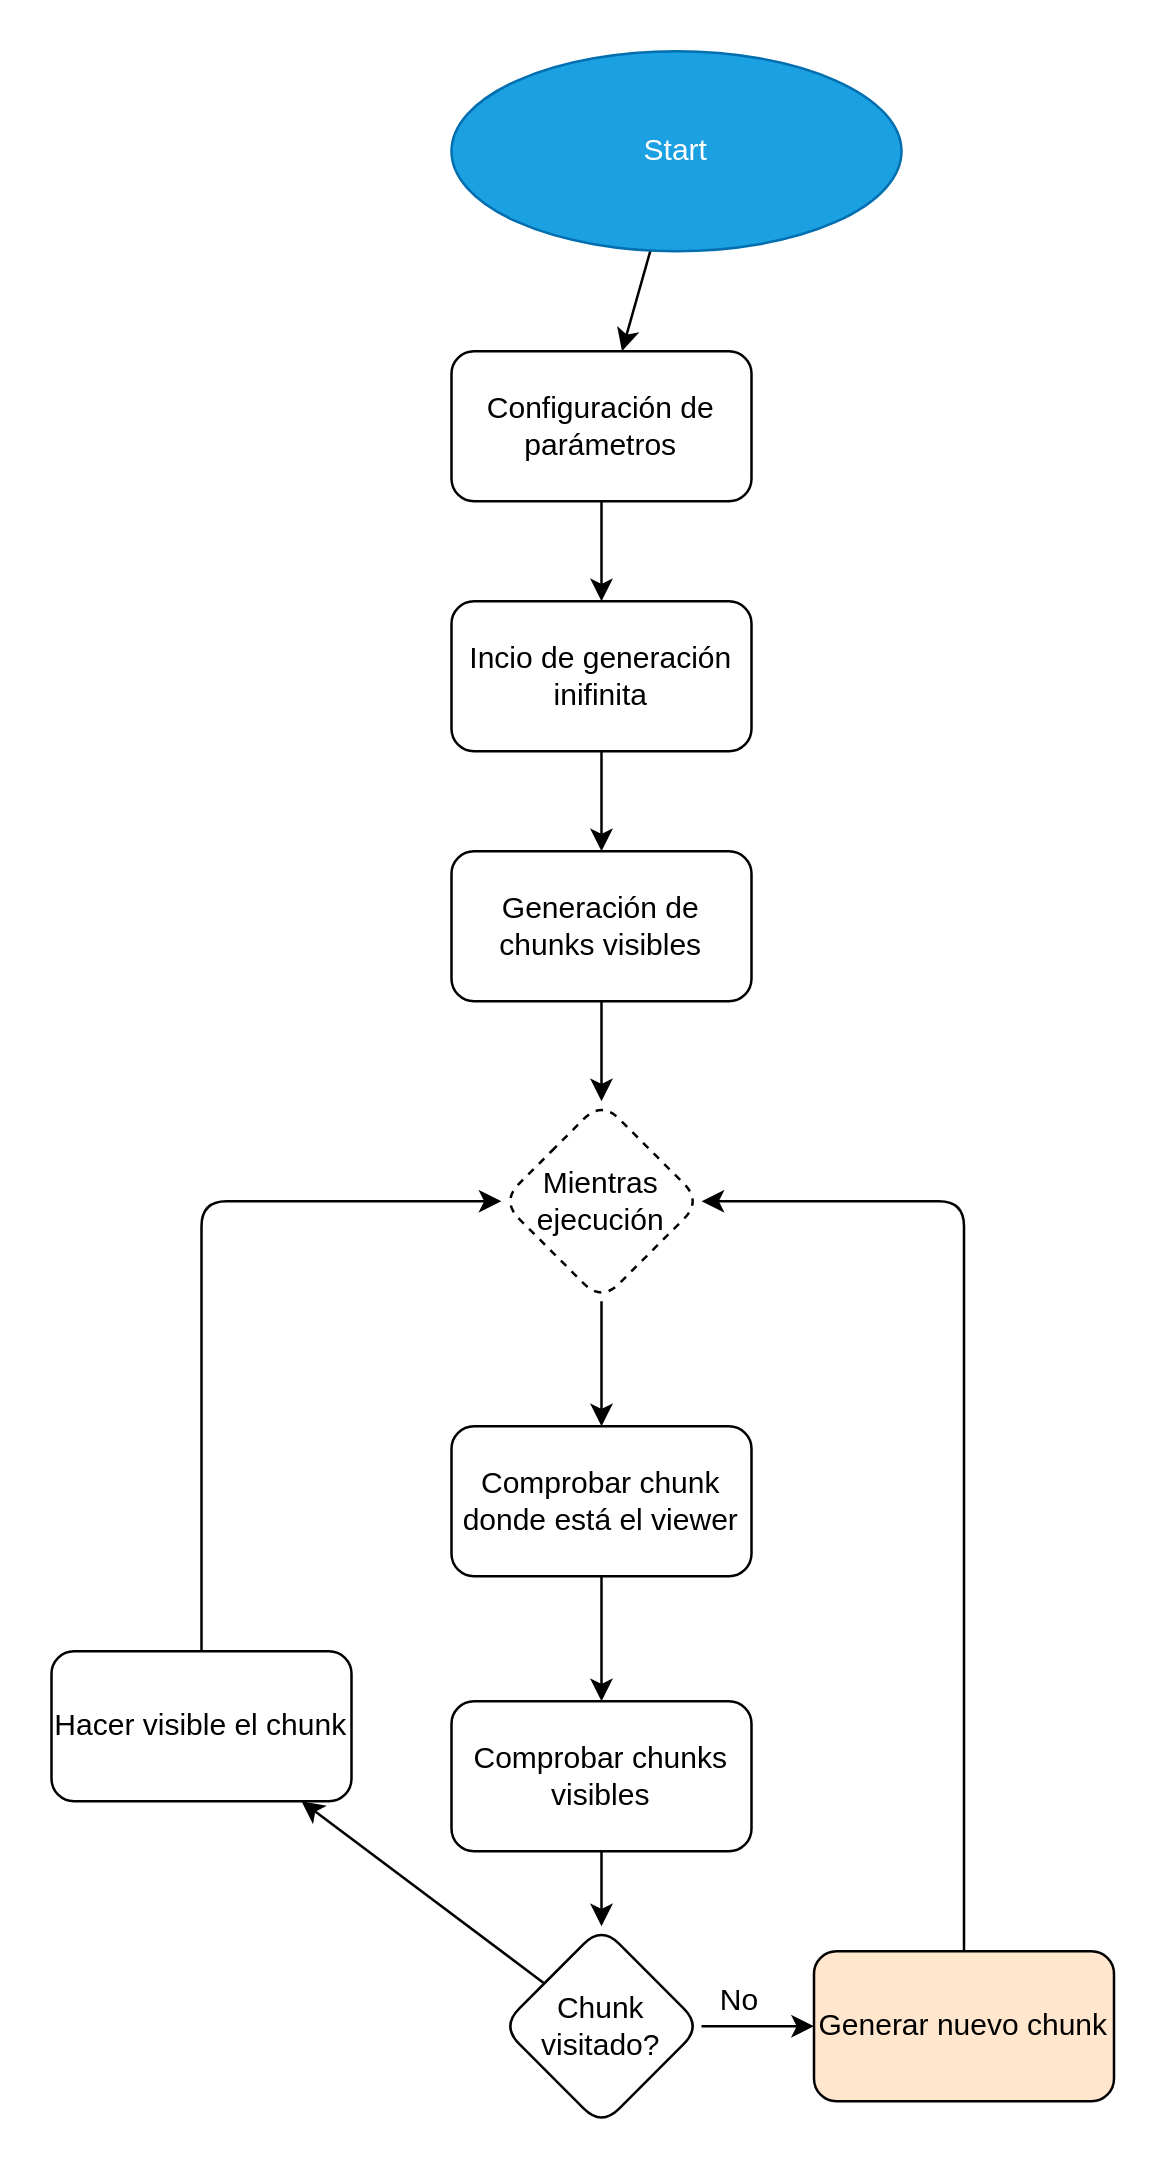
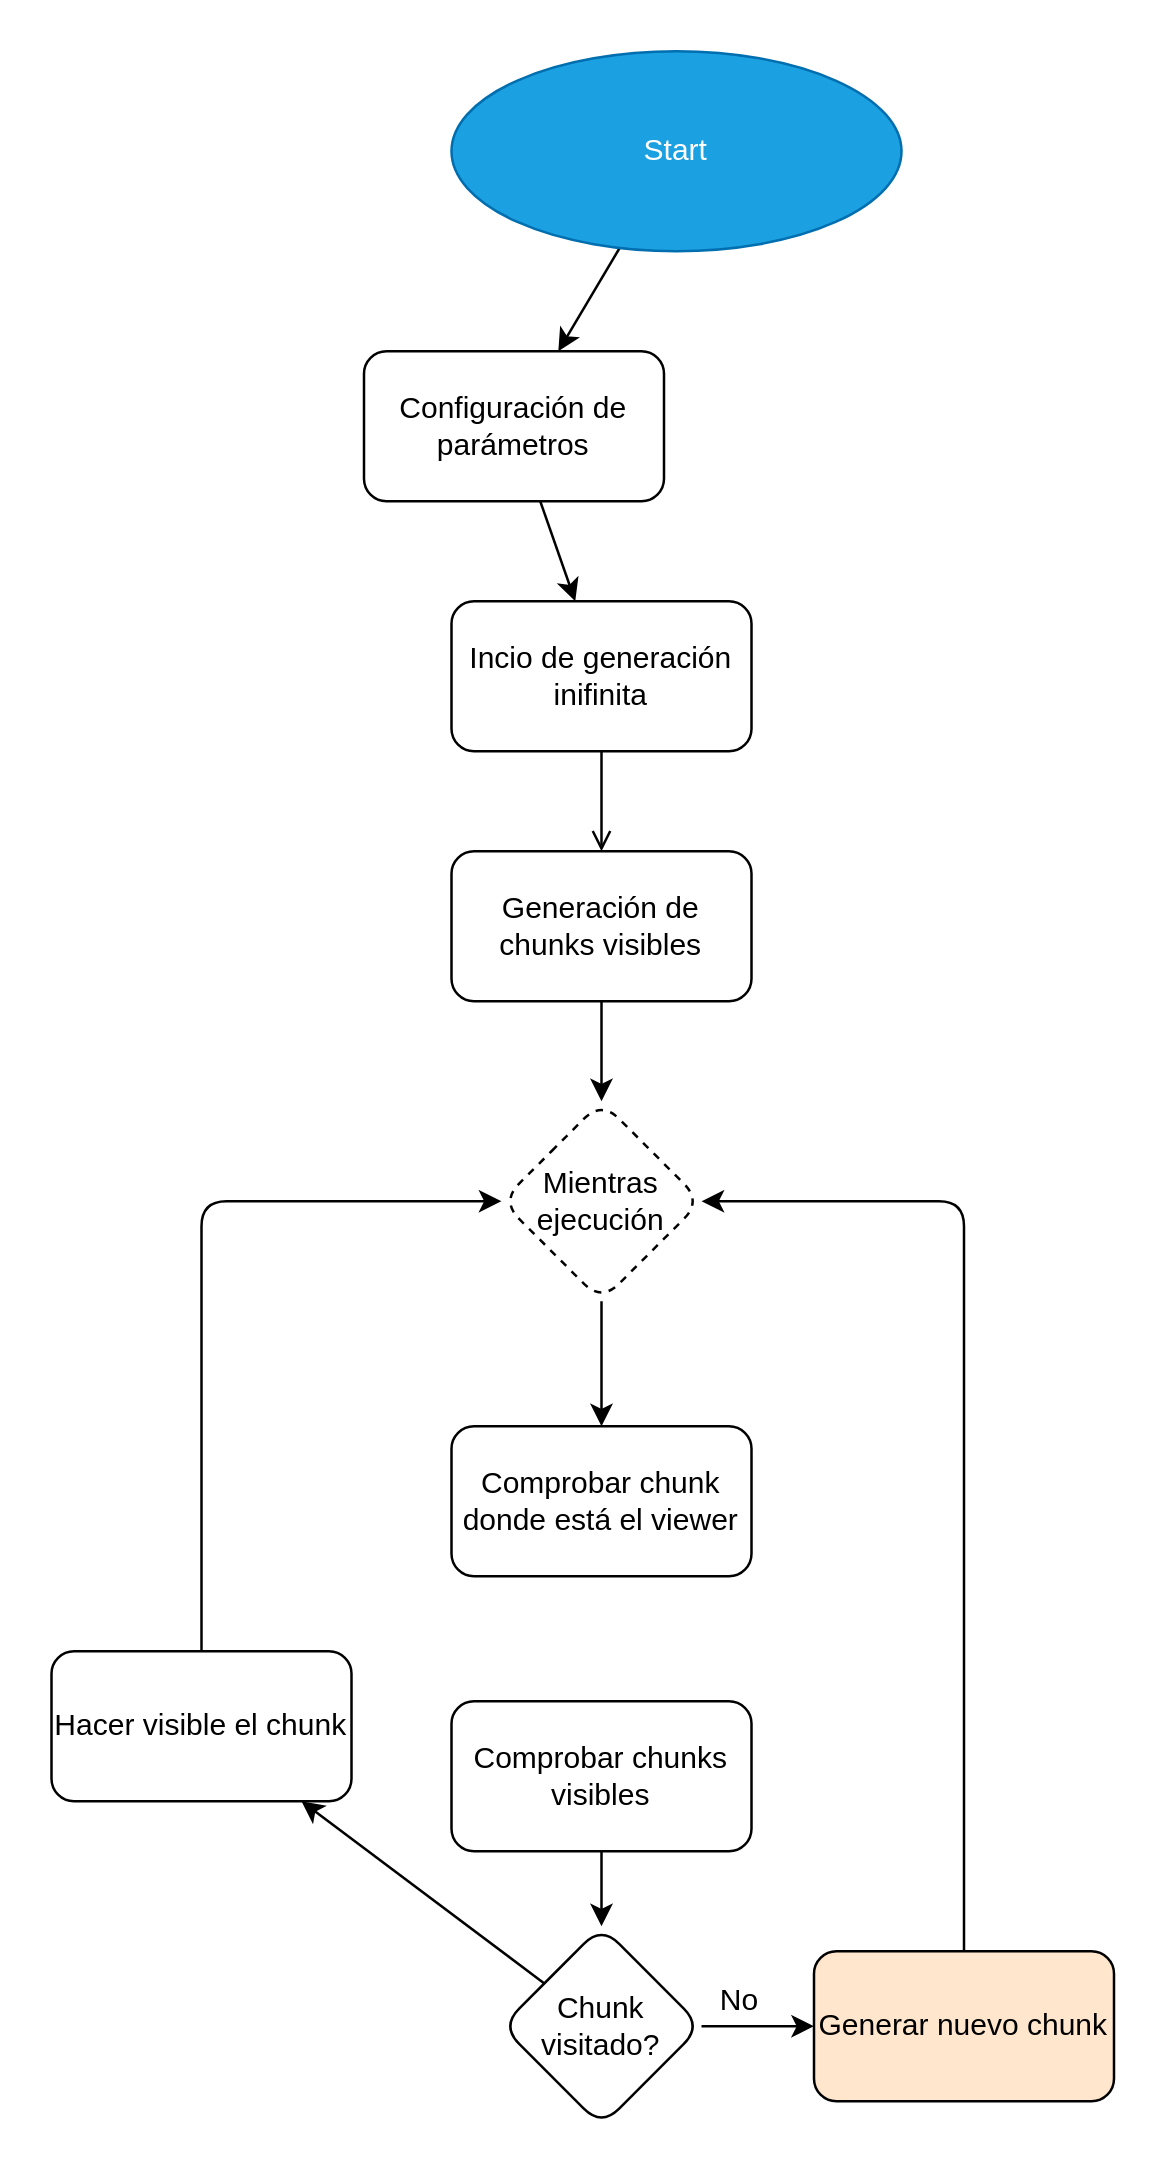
(601, 426) -> (514, 426)
(601, 833) -> (601, 837)
(601, 1630) -> none
